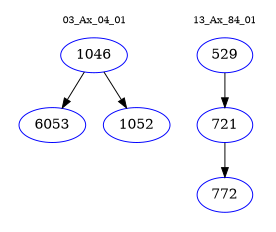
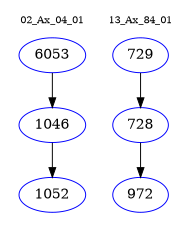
(95, 21) -> (52, 21)
(225, 55) -> (141, 55)
(76, 86) -> (52, 85)
(225, 125) -> (141, 125)
(225, 195) -> (141, 195)
